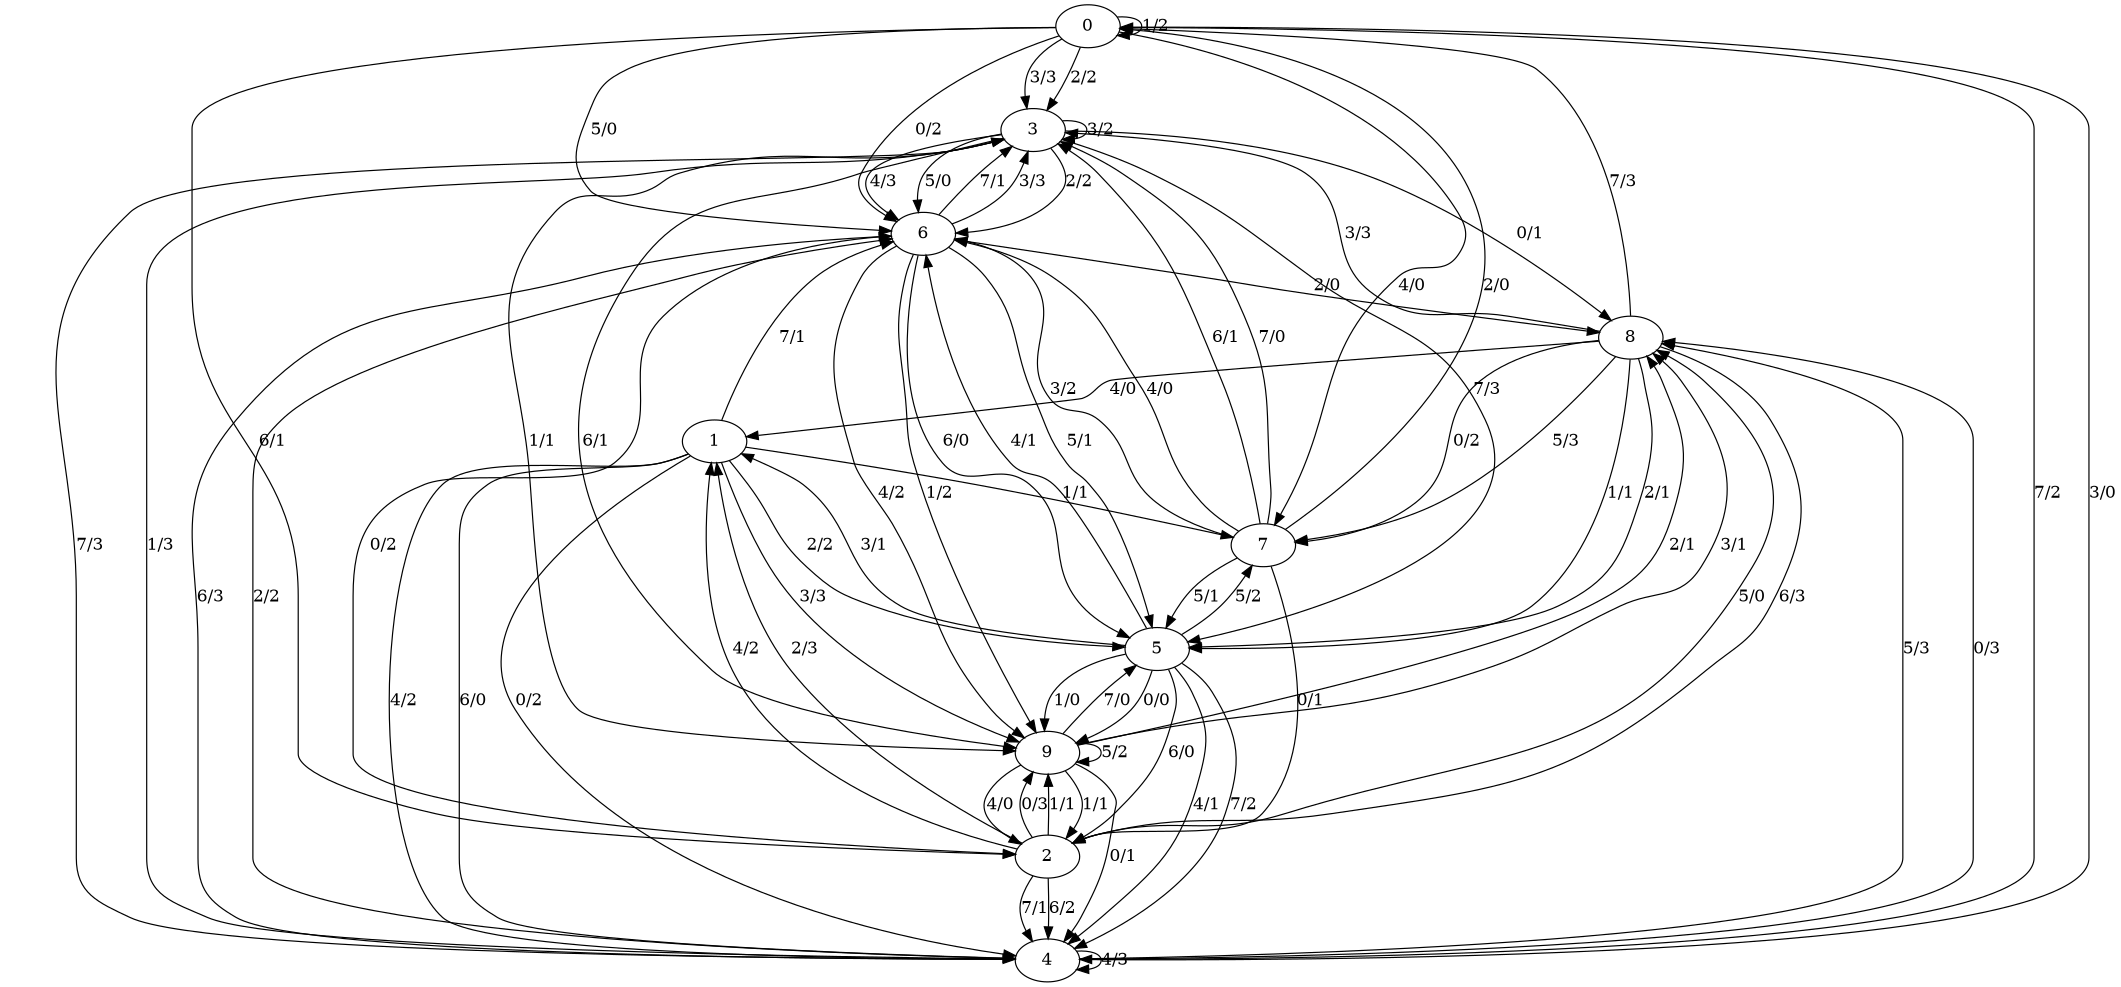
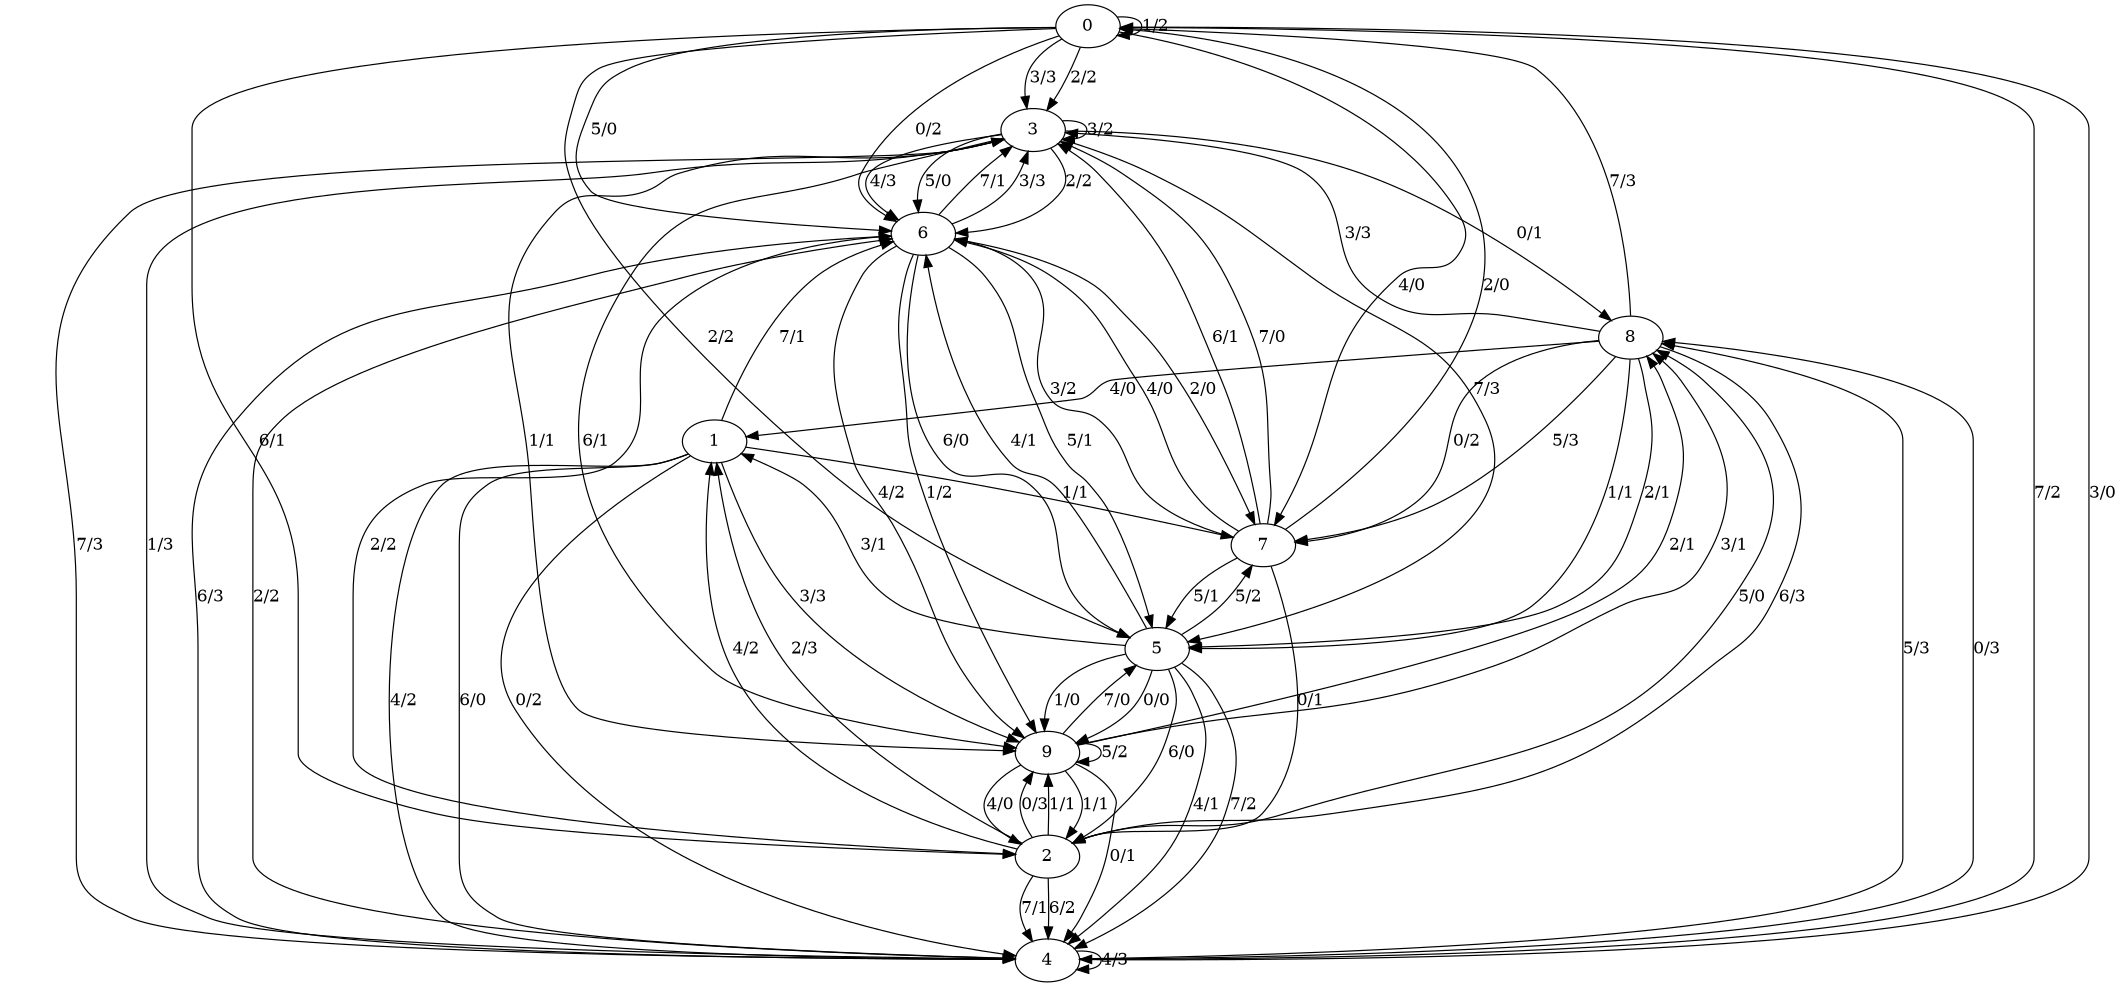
(1271, 288) -> (1141, 331)
(384, 545) -> (384, 545)
(889, 611) -> (606, 242)
